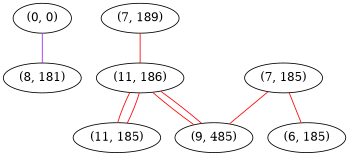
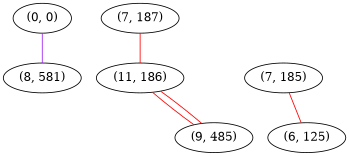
(140, 18) -> (140, 18)
(42, 78) -> (42, 78)
(249, 108) -> none
(117, 138) -> none
(307, 138) -> (307, 138)
